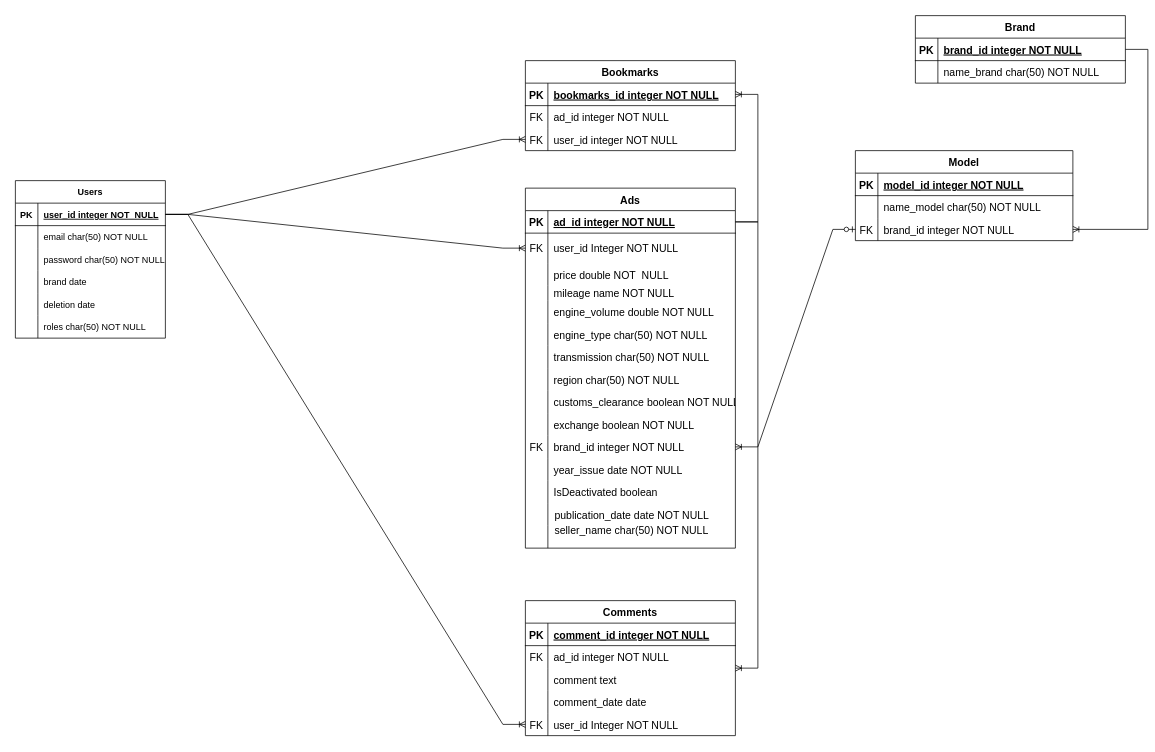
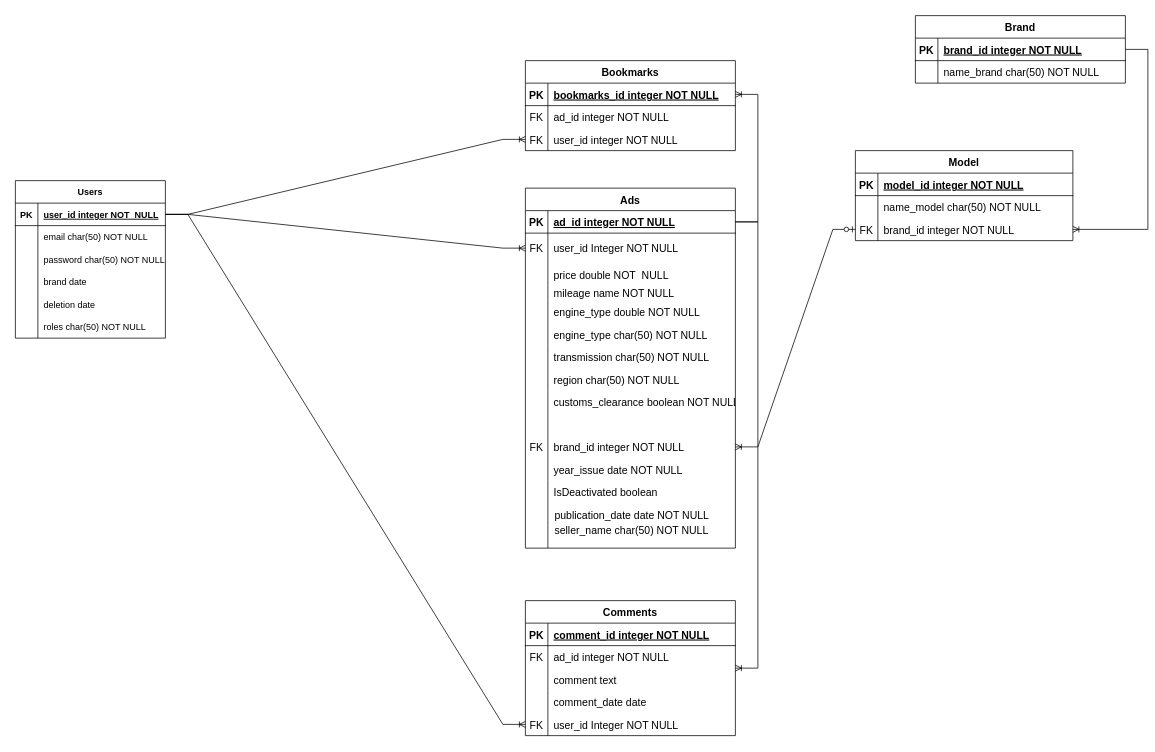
(631, 312) -> (626, 312)
(642, 424) -> none
